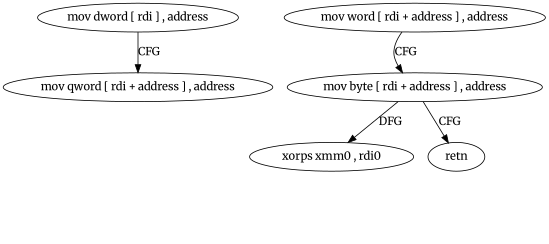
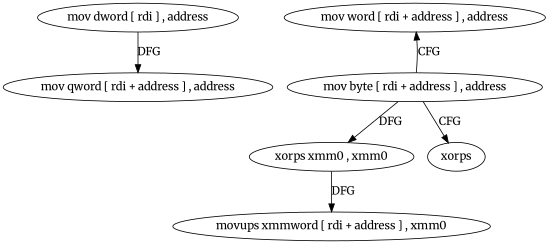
(394, 48) -> (417, 56)
(149, 52) -> (149, 52)
(332, 157) -> (332, 157)
(456, 157) -> (456, 157)
none -> (332, 226)
